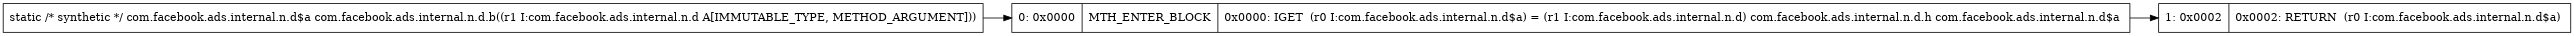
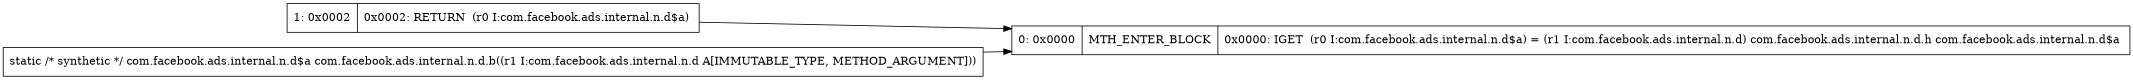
(2140, 18) -> (851, 25)
